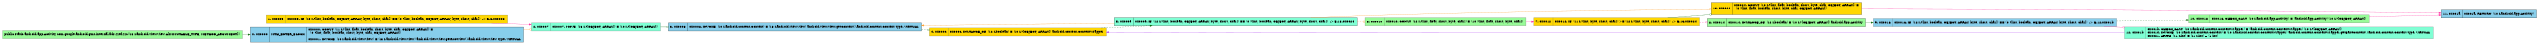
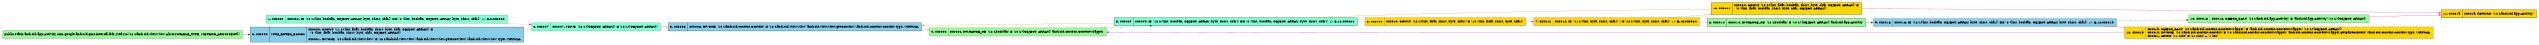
(2489, 14) -> (2489, 14)
(1689, 16) -> (1689, 16)
(387, 19) -> (387, 19)
(1445, 22) -> (1445, 22)
(510, 24) -> (510, 24)
(664, 27) -> (664, 27)
(1018, 32) -> (1018, 32)
(2279, 33) -> (2279, 33)
